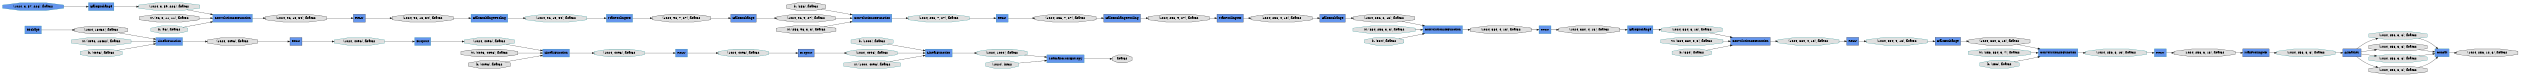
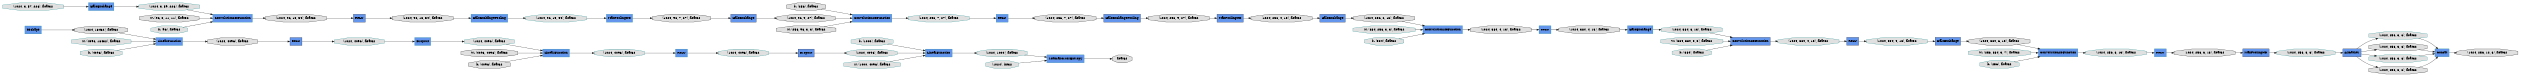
(33, 7) -> (33, 7)
